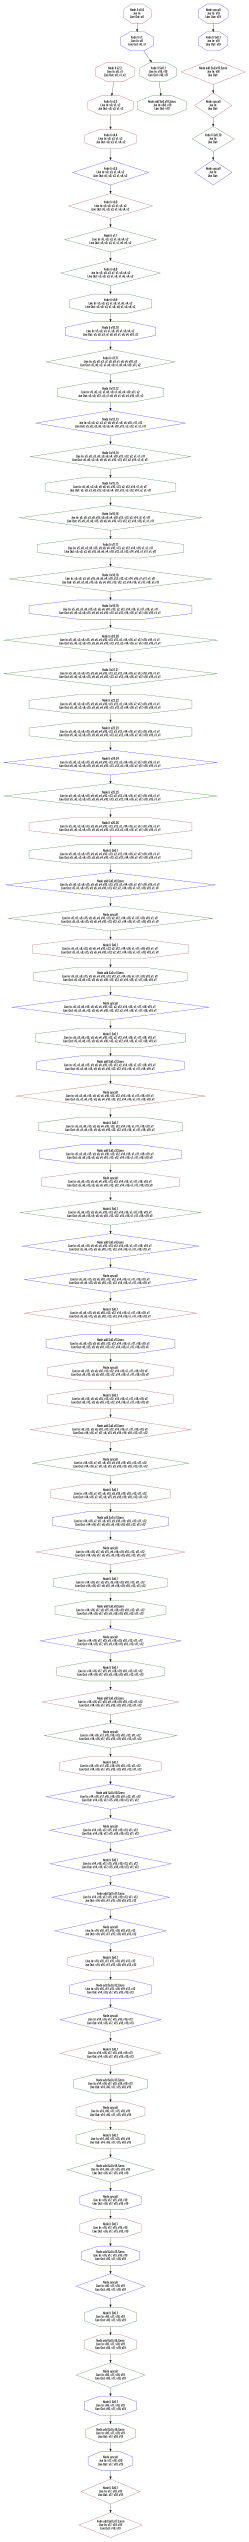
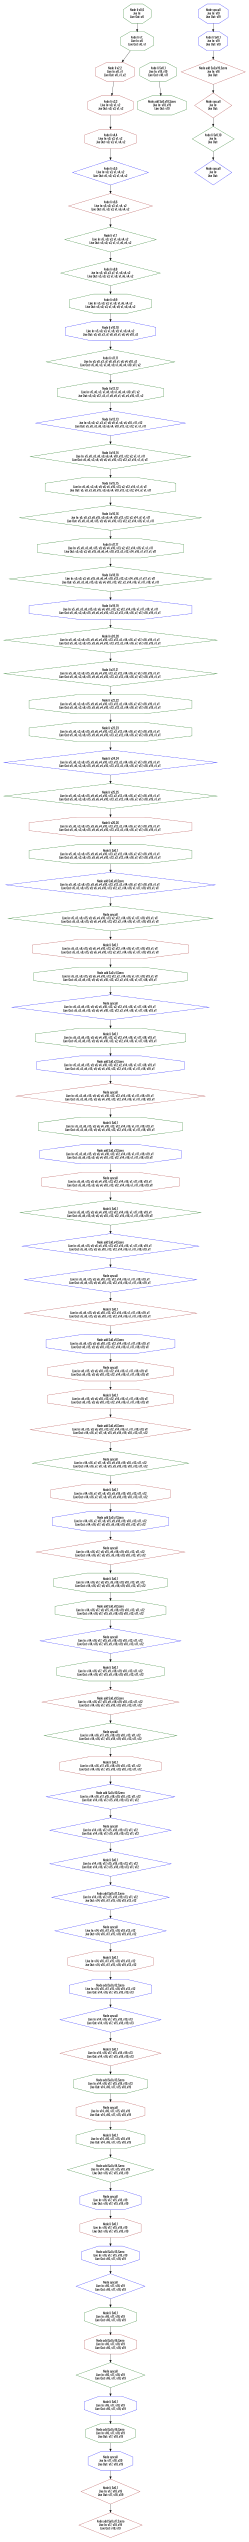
(137, 13) -> (137, 13)
(213, 13) -> (213, 13)
(137, 41) -> (137, 41)
none -> (213, 54)
(147, 56) -> (127, 56)
(162, 105) -> (162, 105)
(110, 2491) -> (110, 2491)
